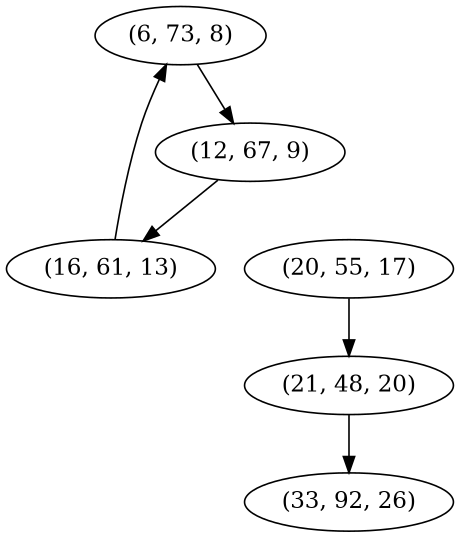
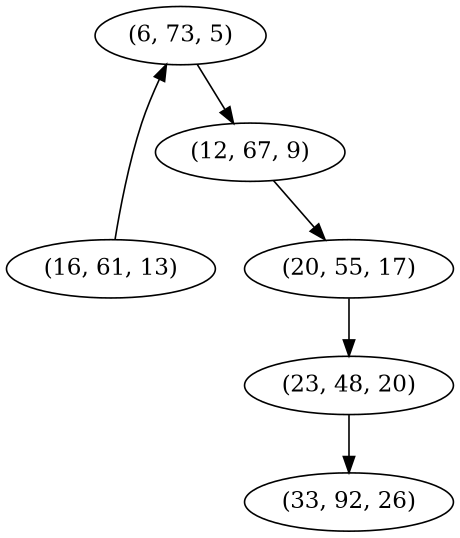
(181, 36) -> (181, 36)
(187, 205) -> (294, 204)
(349, 385) -> (349, 385)
